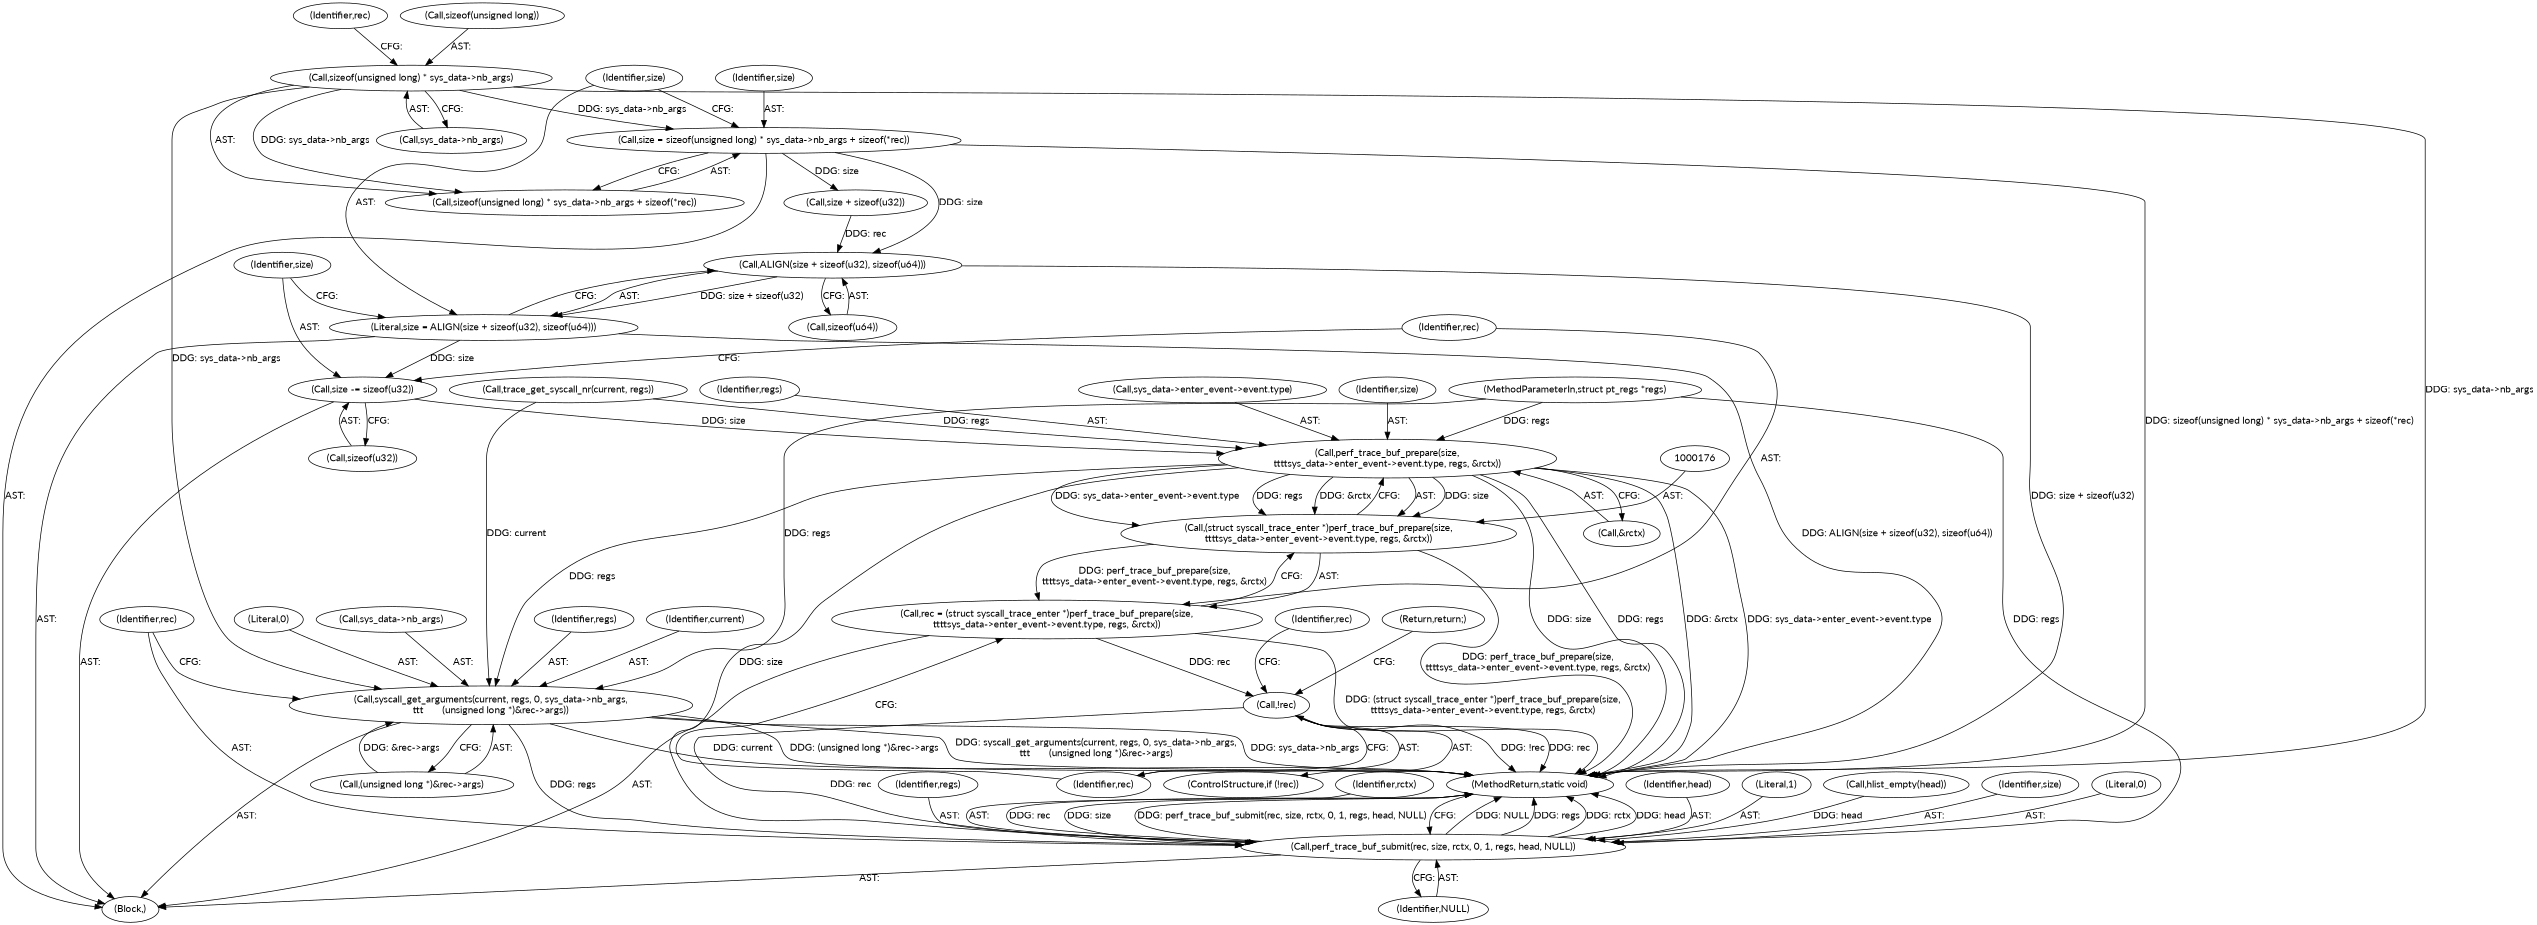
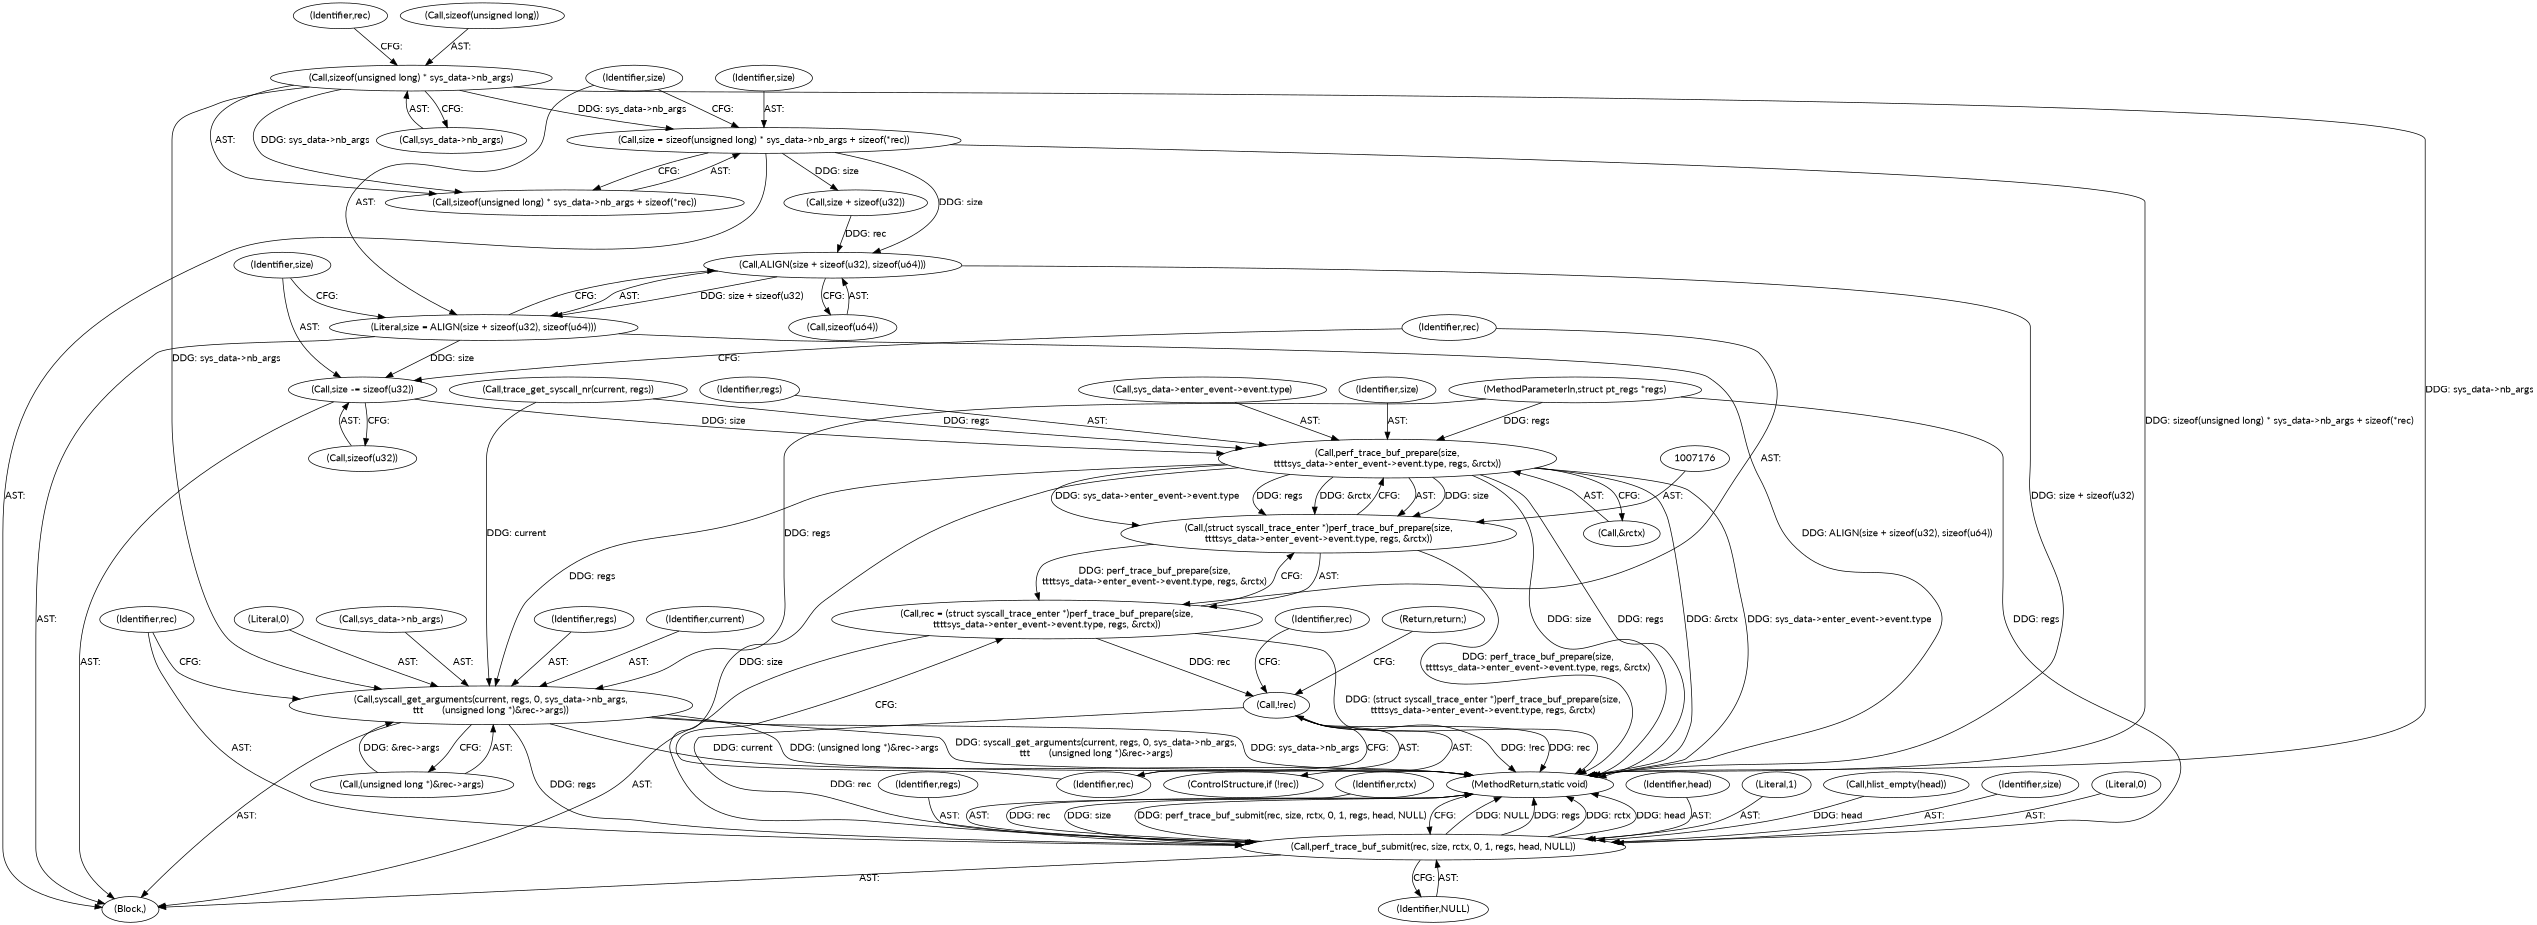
(1695, 459) -> (1695, 459)
